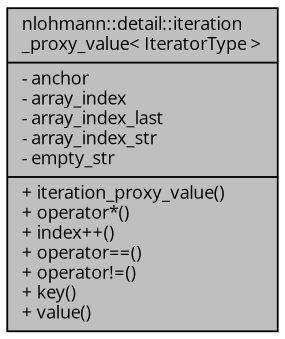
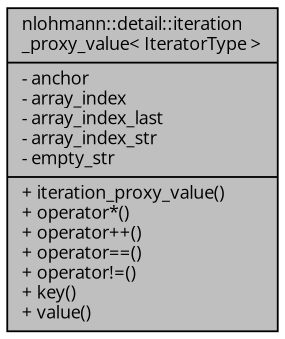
(69, 233) -> (83, 233)
